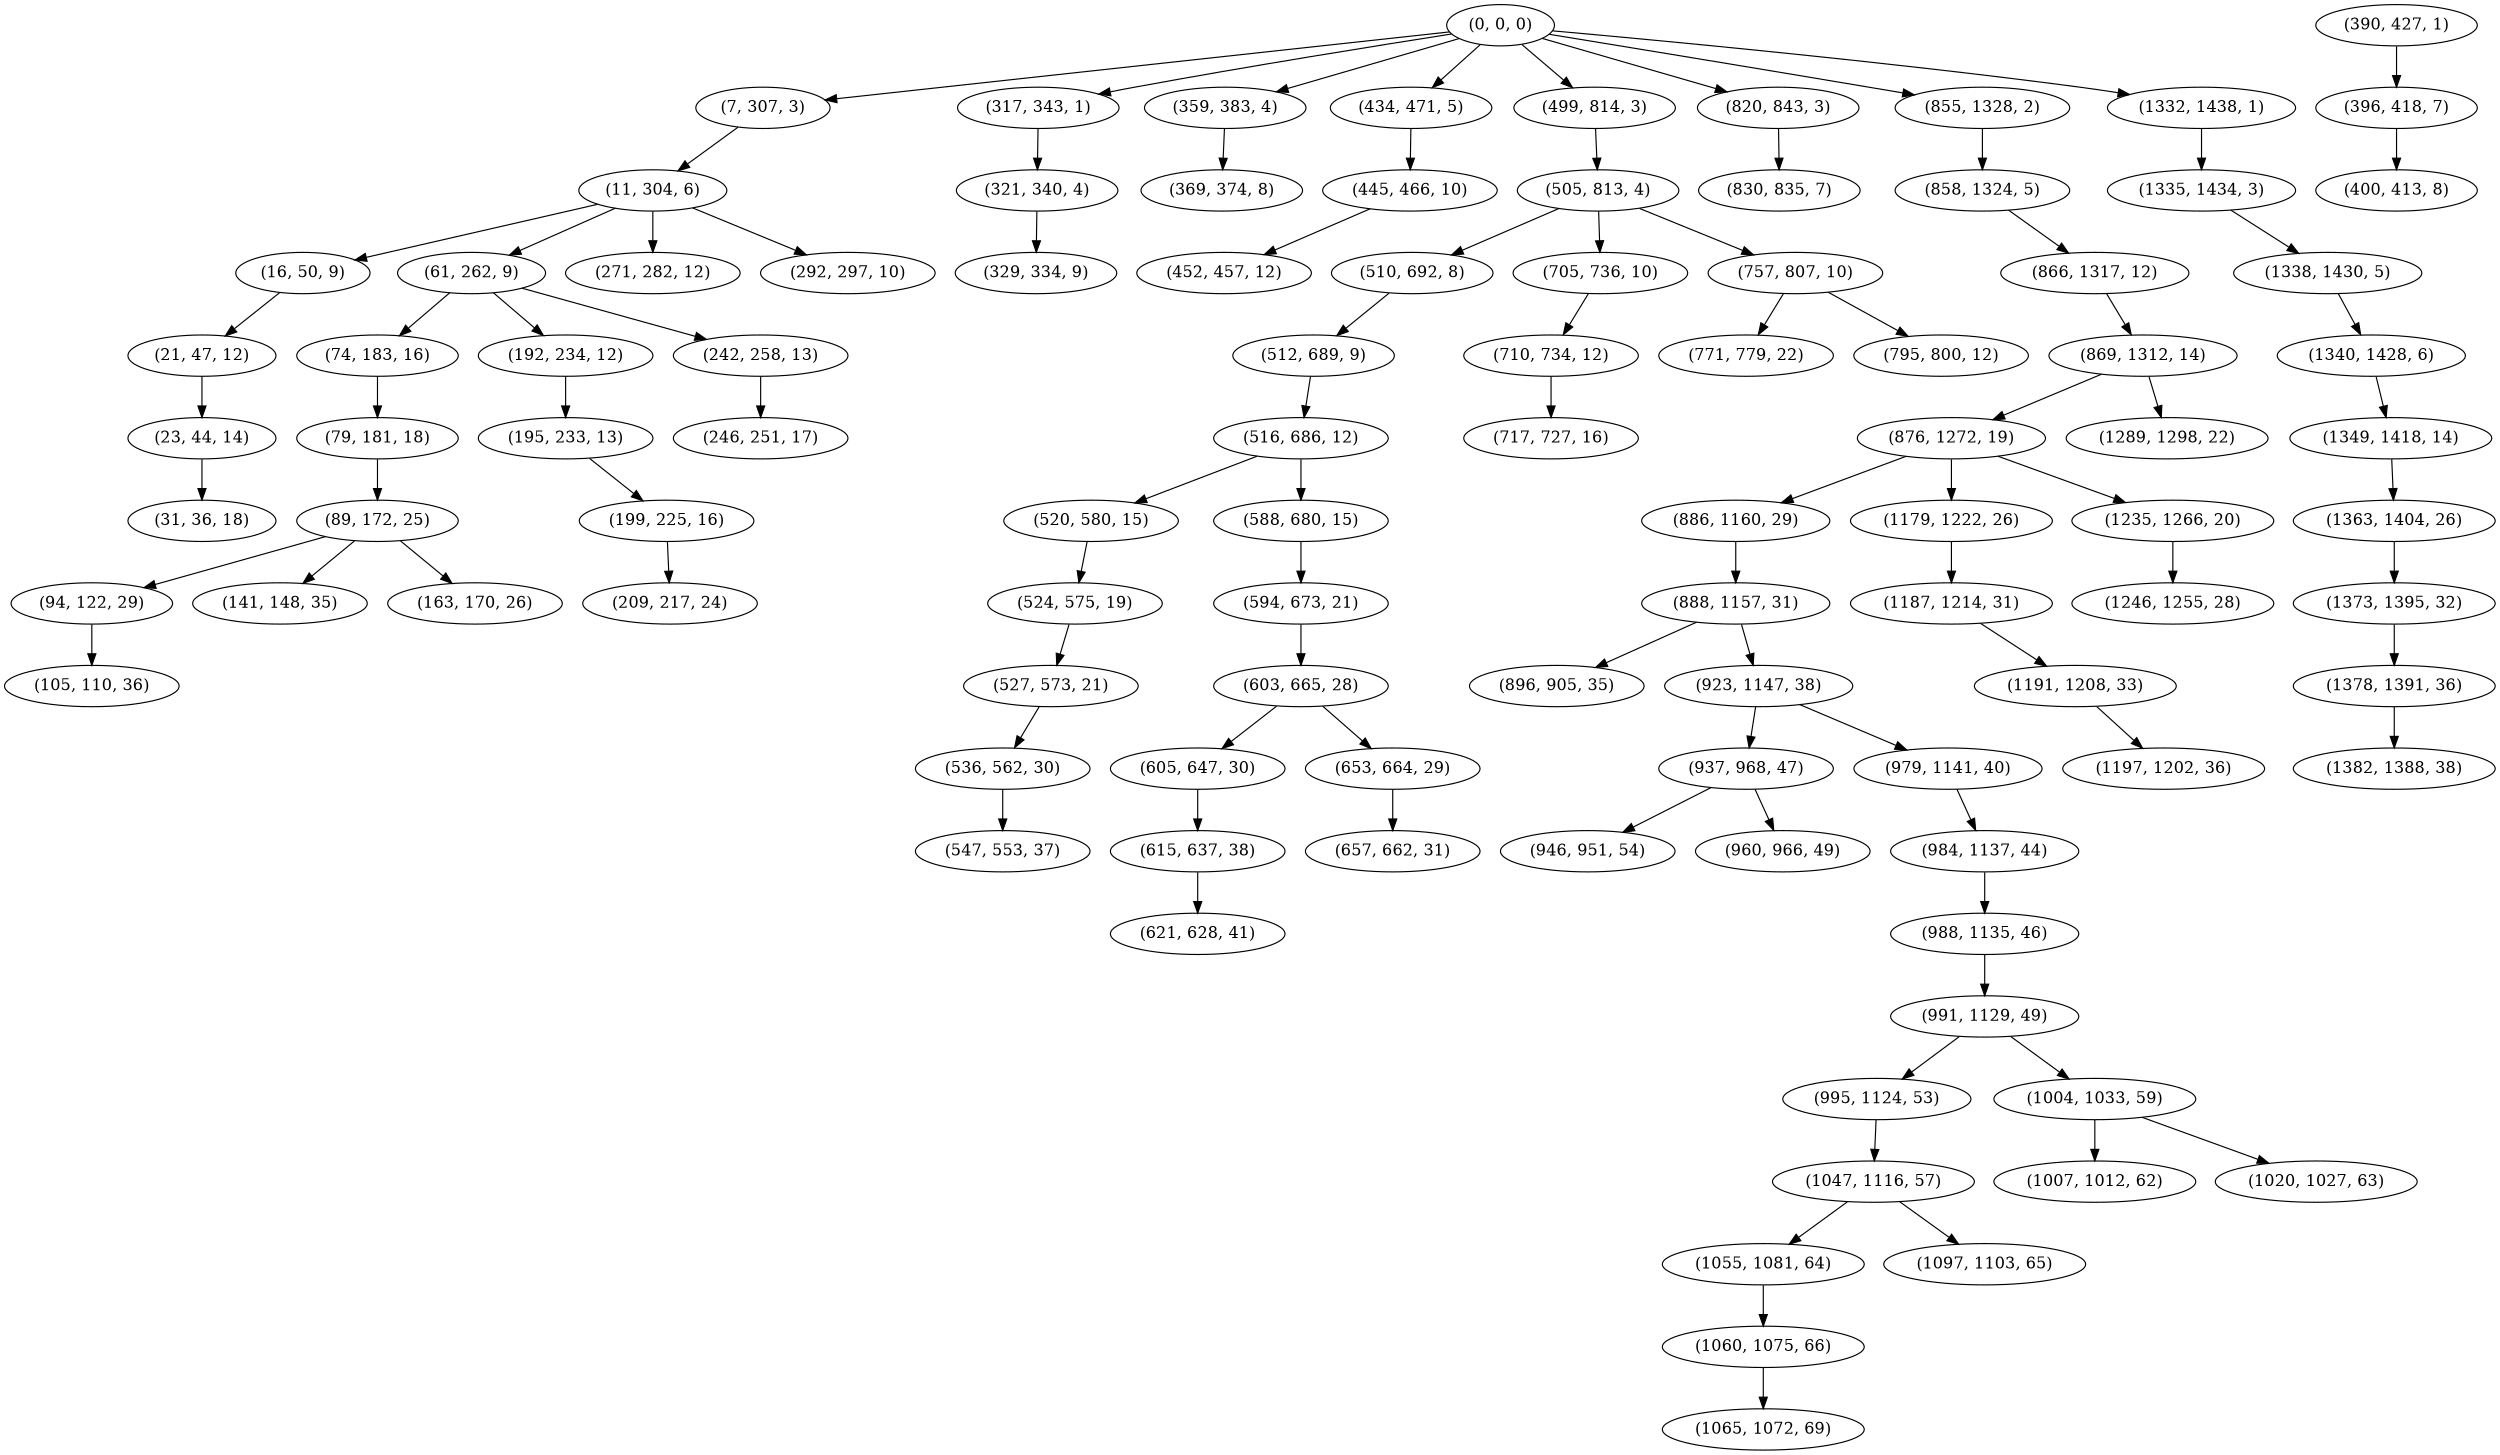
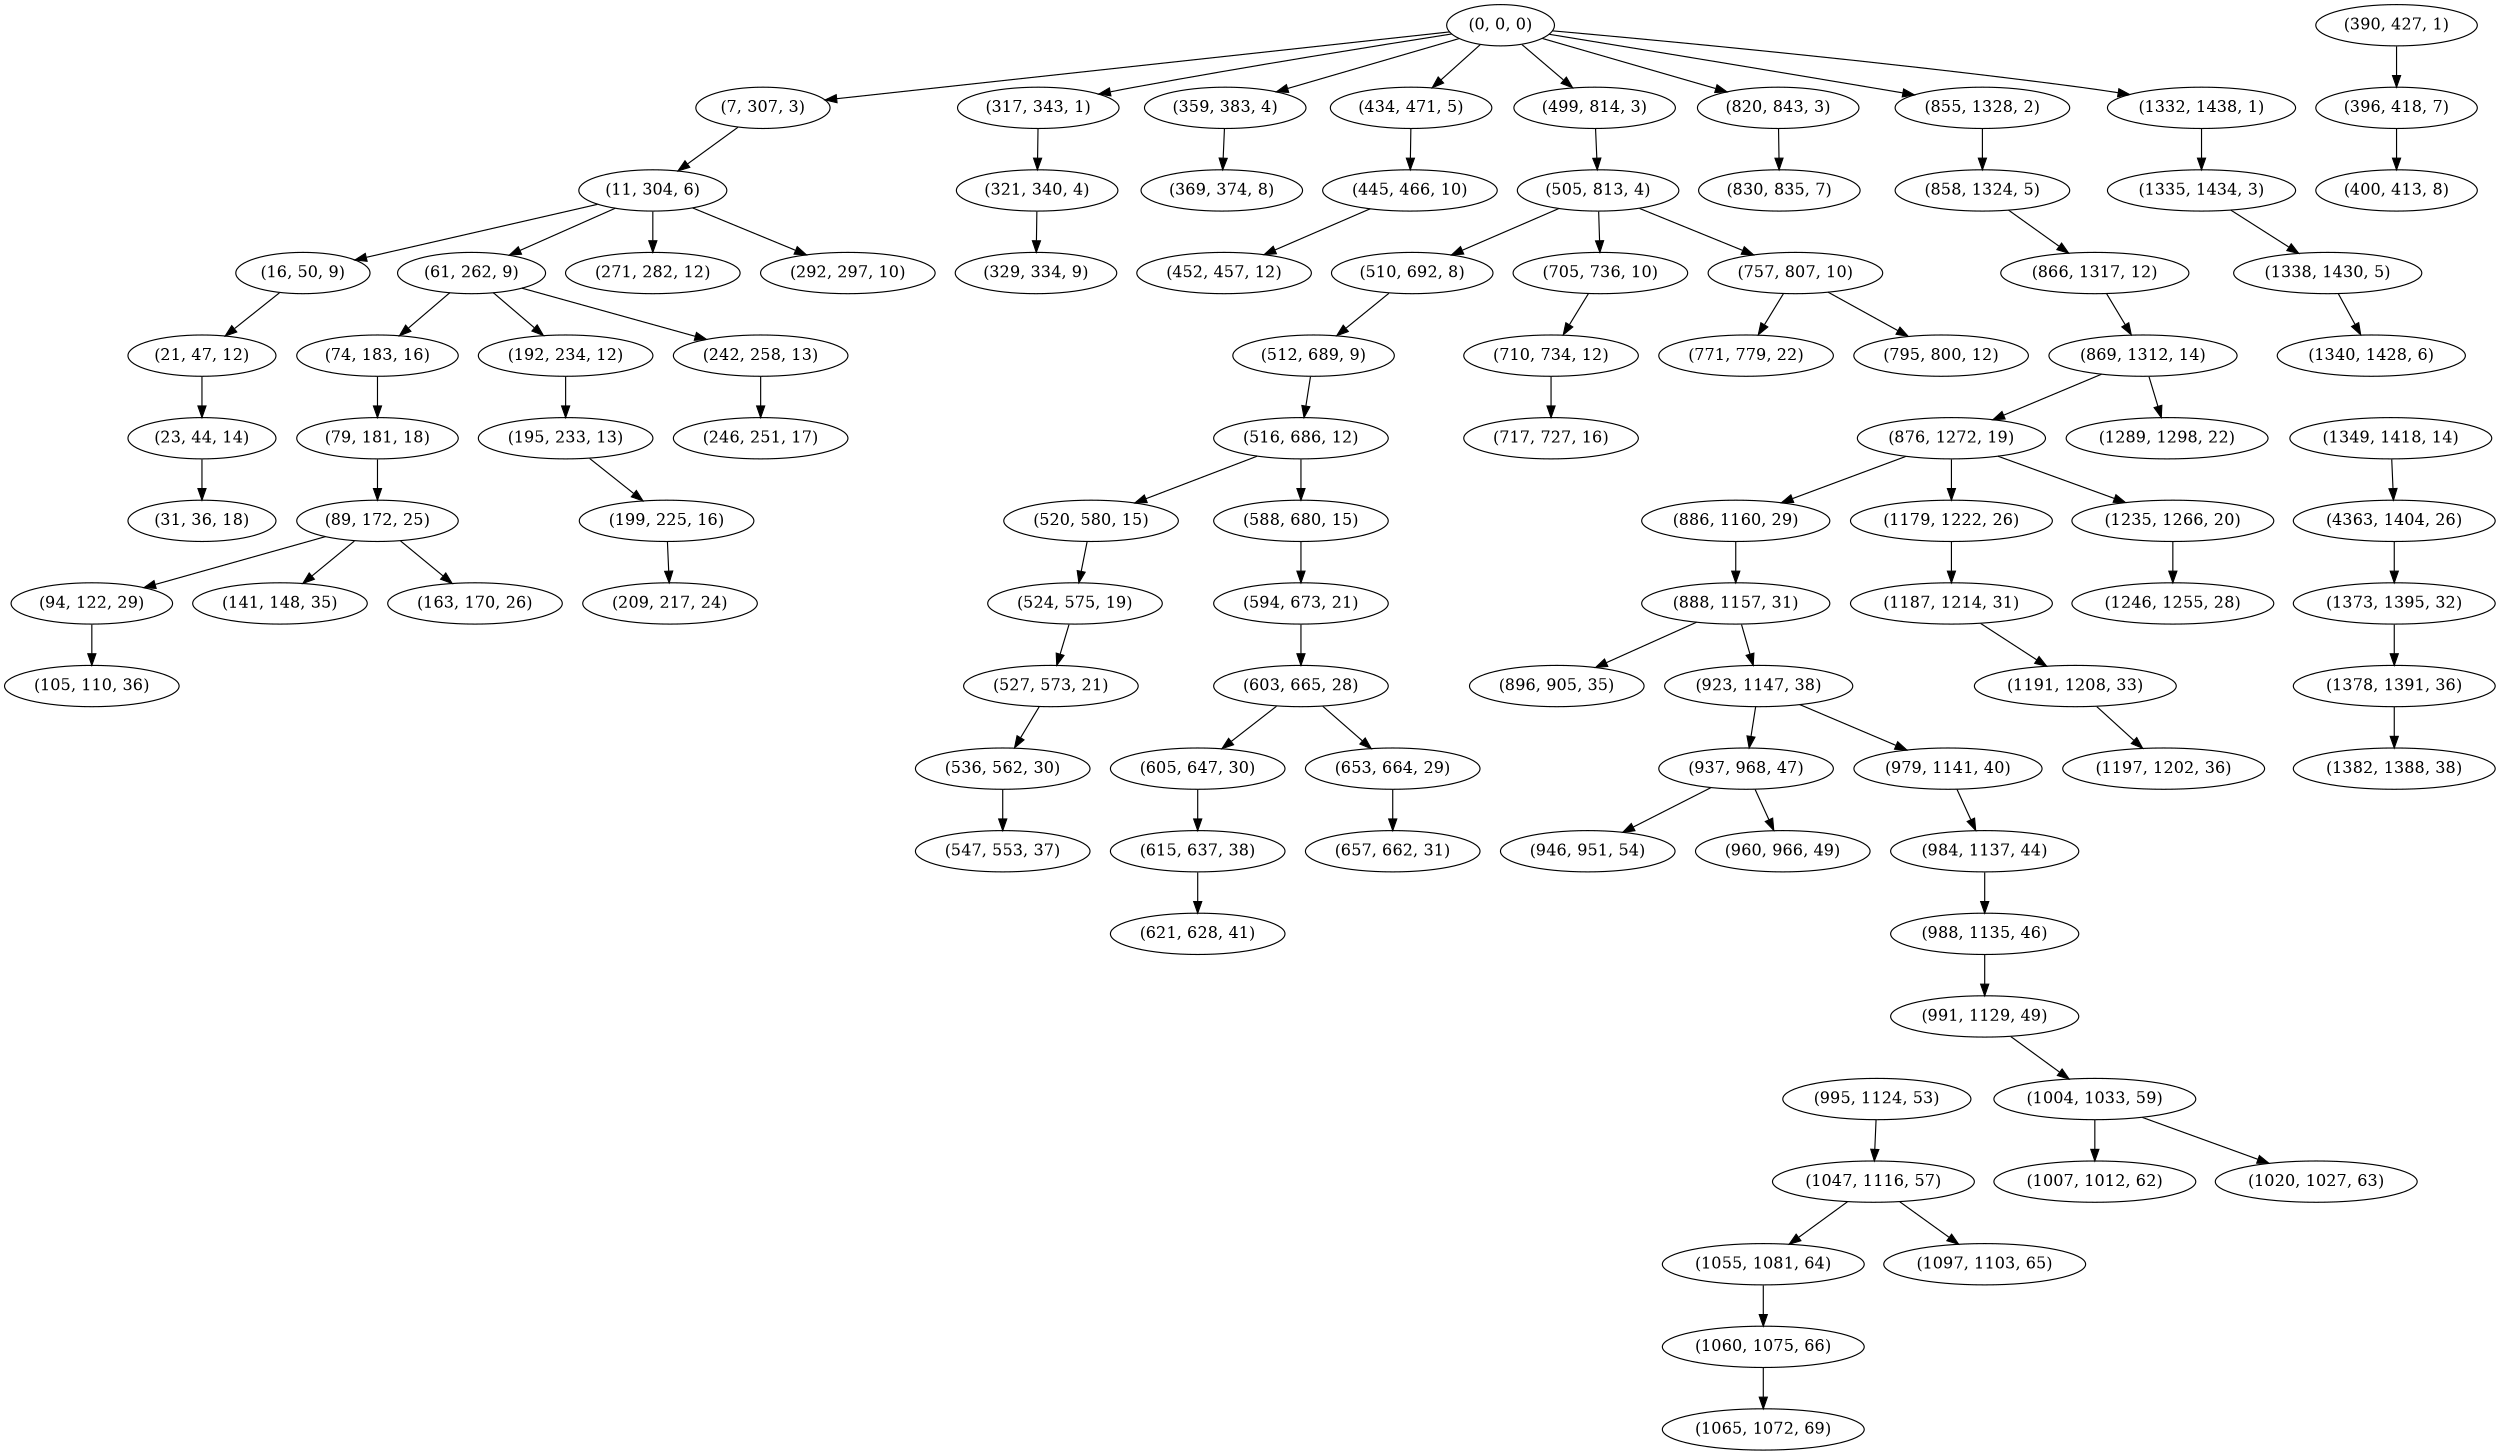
(2380, 391) -> none
(2394, 521) -> (2394, 521)
(1935, 1054) -> none
